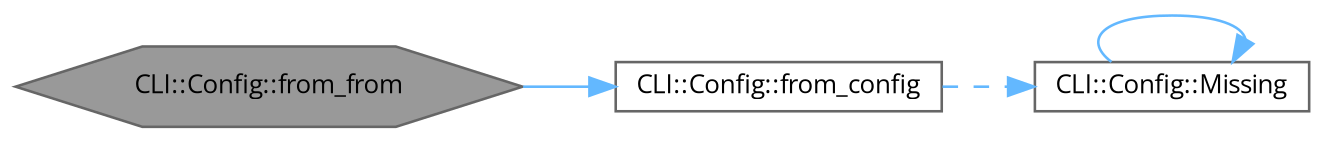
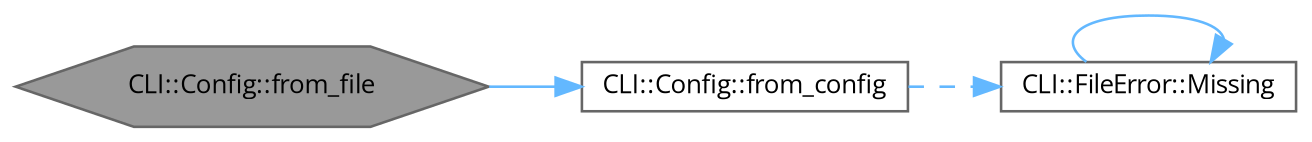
(269, 87) -> (252, 87)
(1172, 87) -> (1149, 87)
